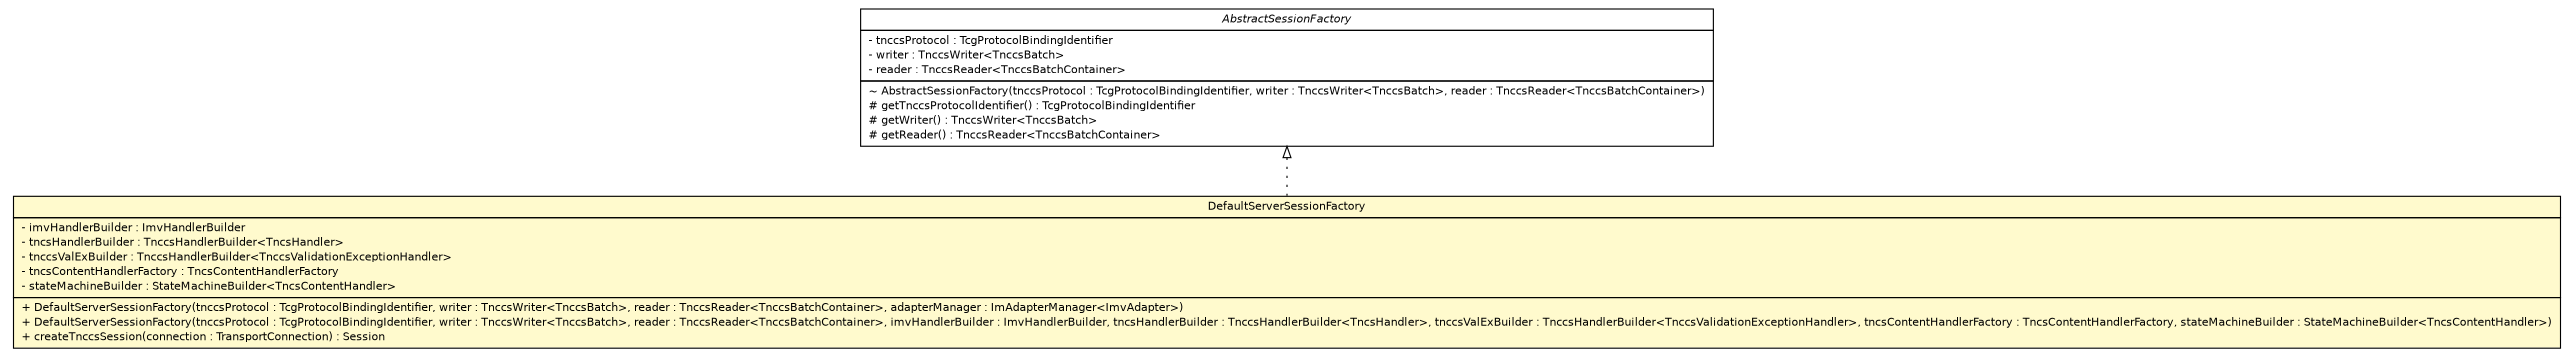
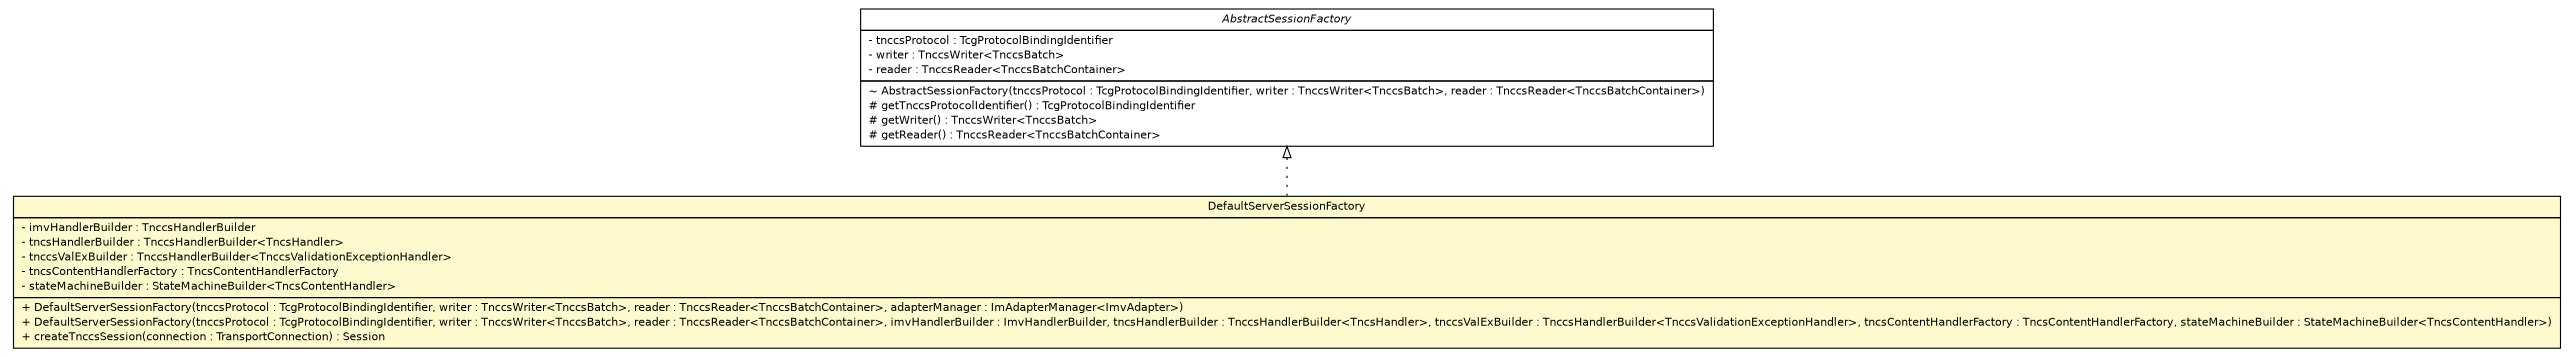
(133, 228) -> (138, 228)
